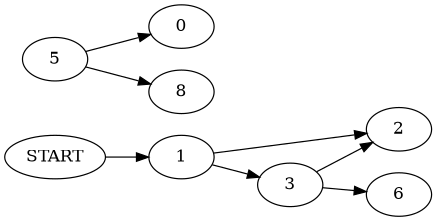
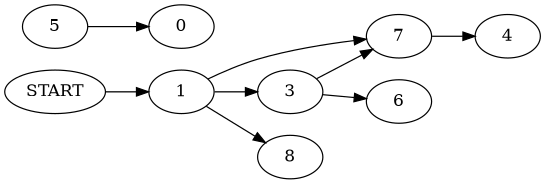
none -> (508, 36)
(112, 74) -> (231, 121)
(399, 129) -> (399, 36)
